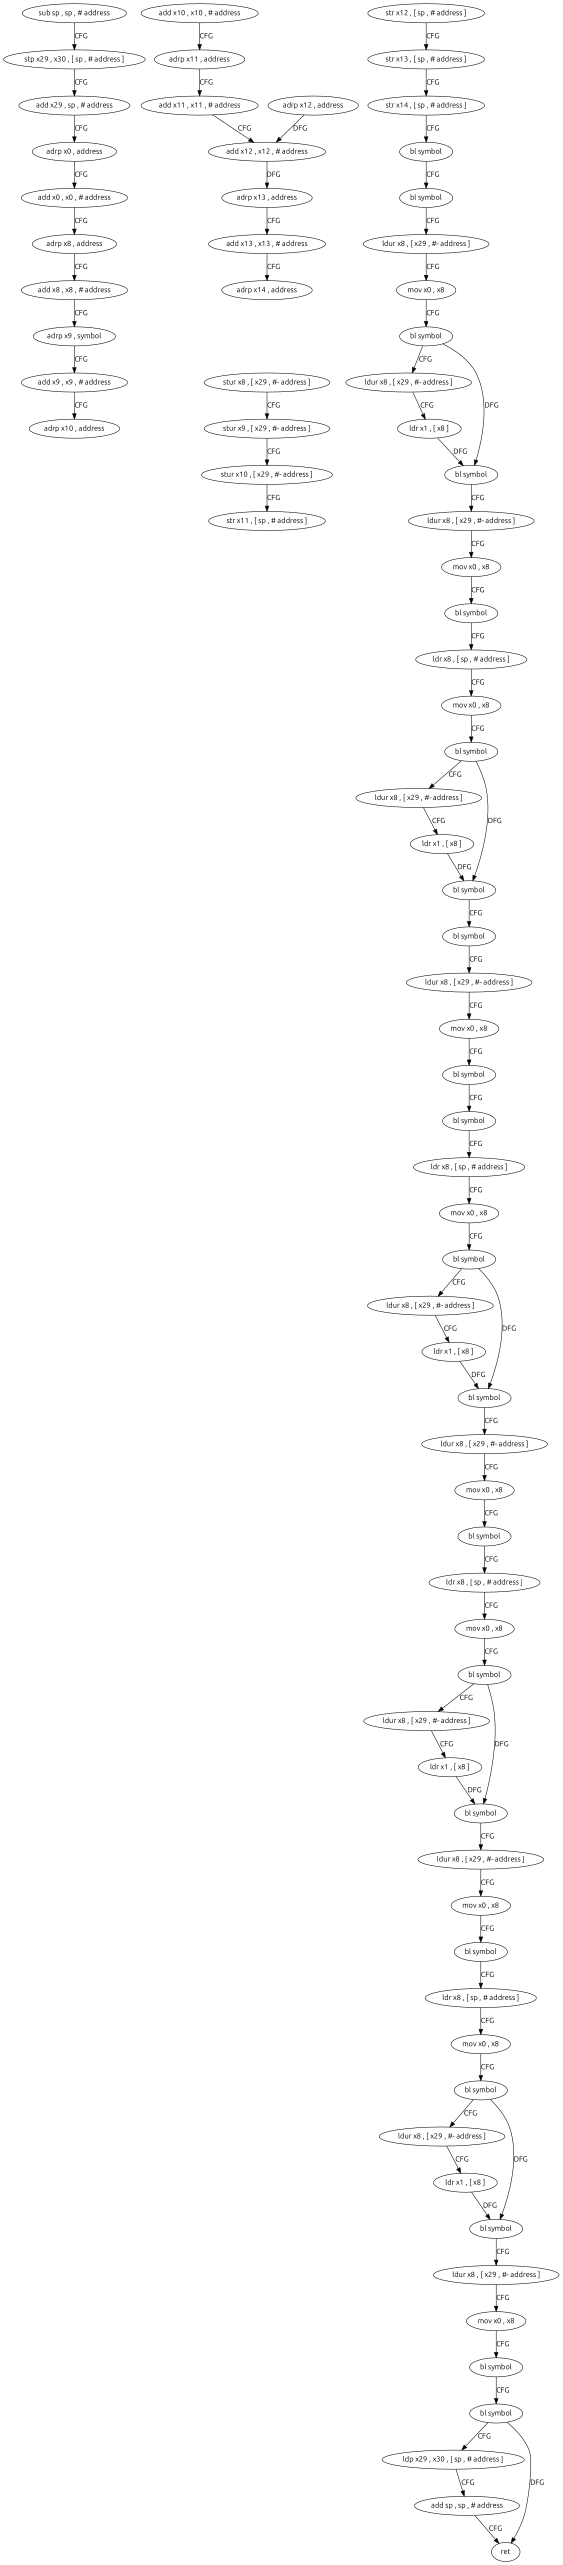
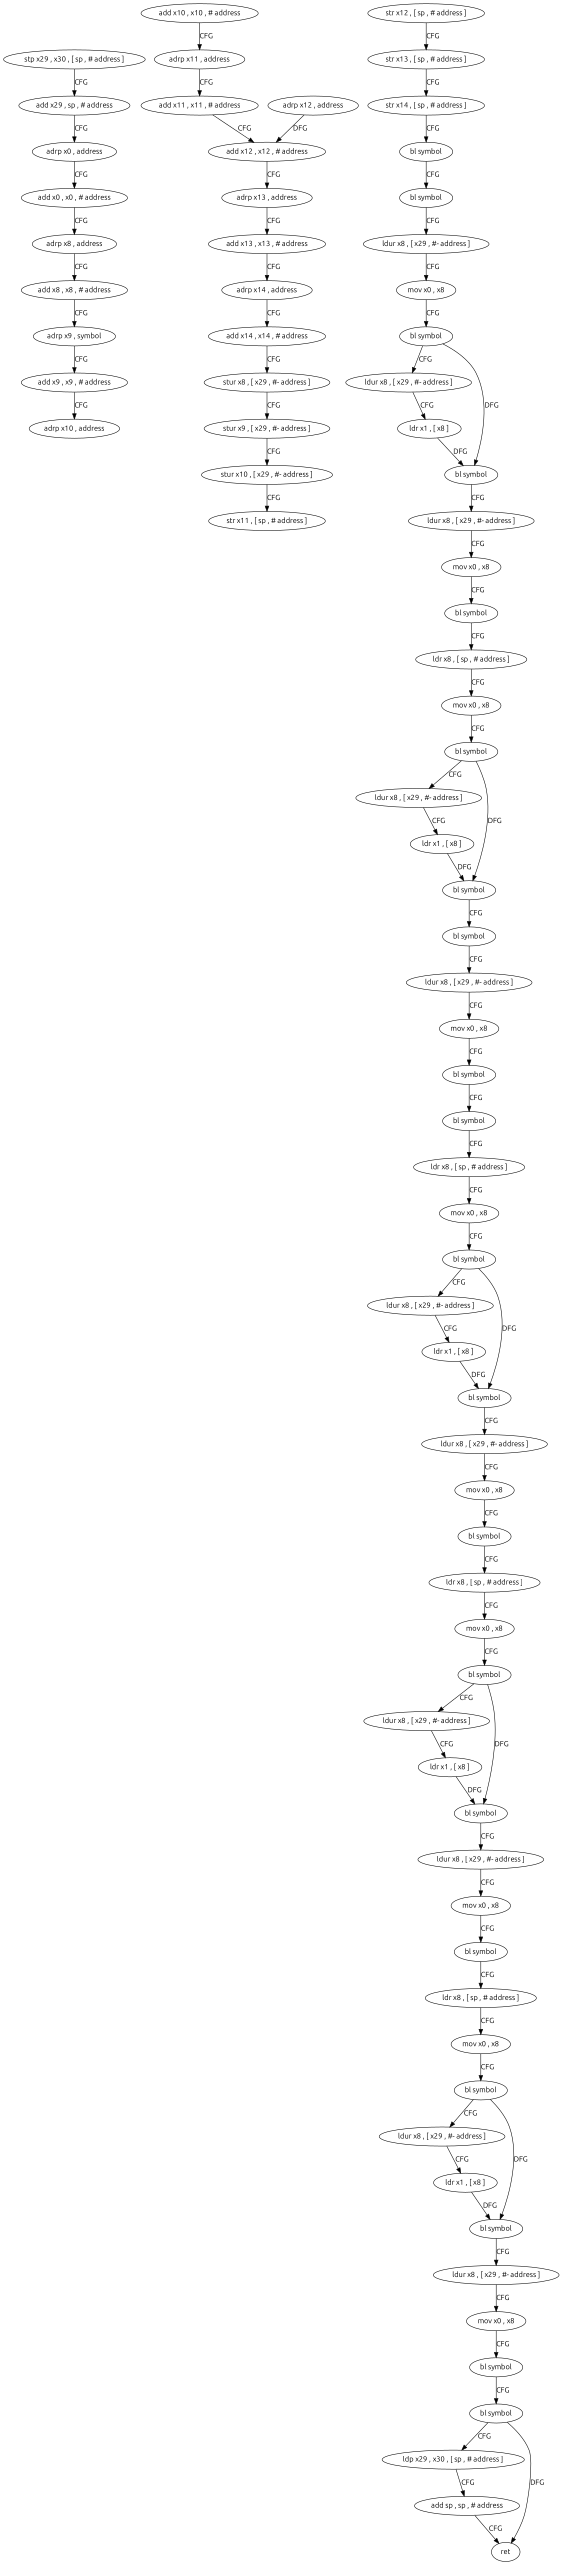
(74, 13) -> none
(274, 175) -> (274, 175)
none -> (267, 336)
